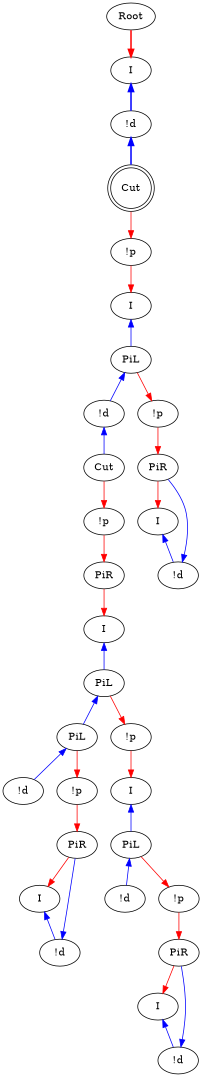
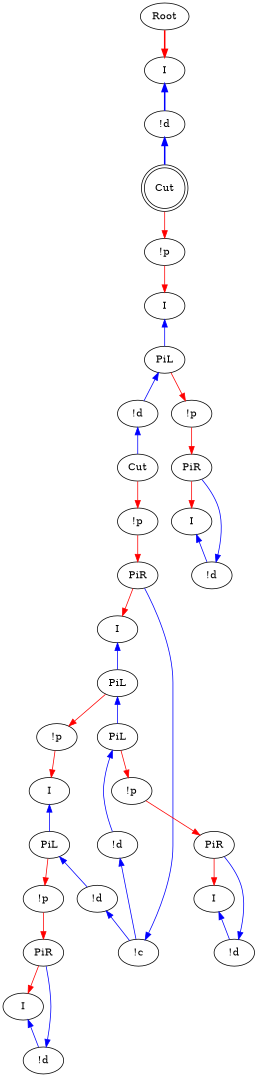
none -> (138, 953)
